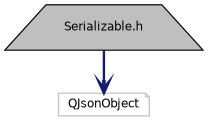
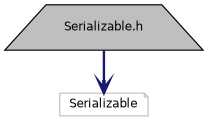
(104, 105) -> (104, 105)
